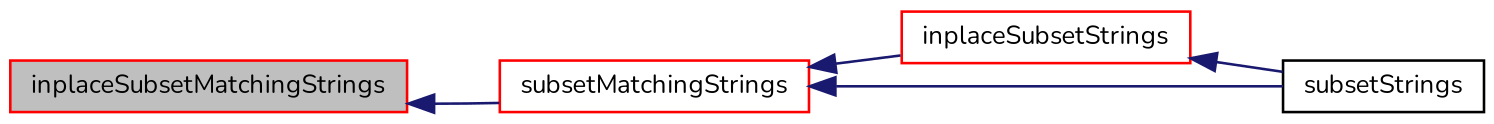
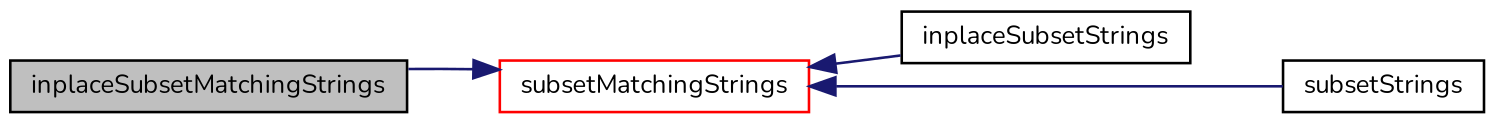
(1046, 37) -> (1046, 37)
(1249, 67) -> none
(209, 86) -> (209, 86)
(467, 104) -> (441, 69)
